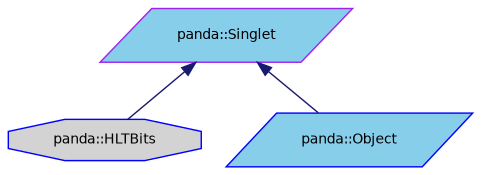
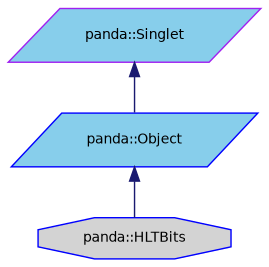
(156, 95) -> (135, 199)
